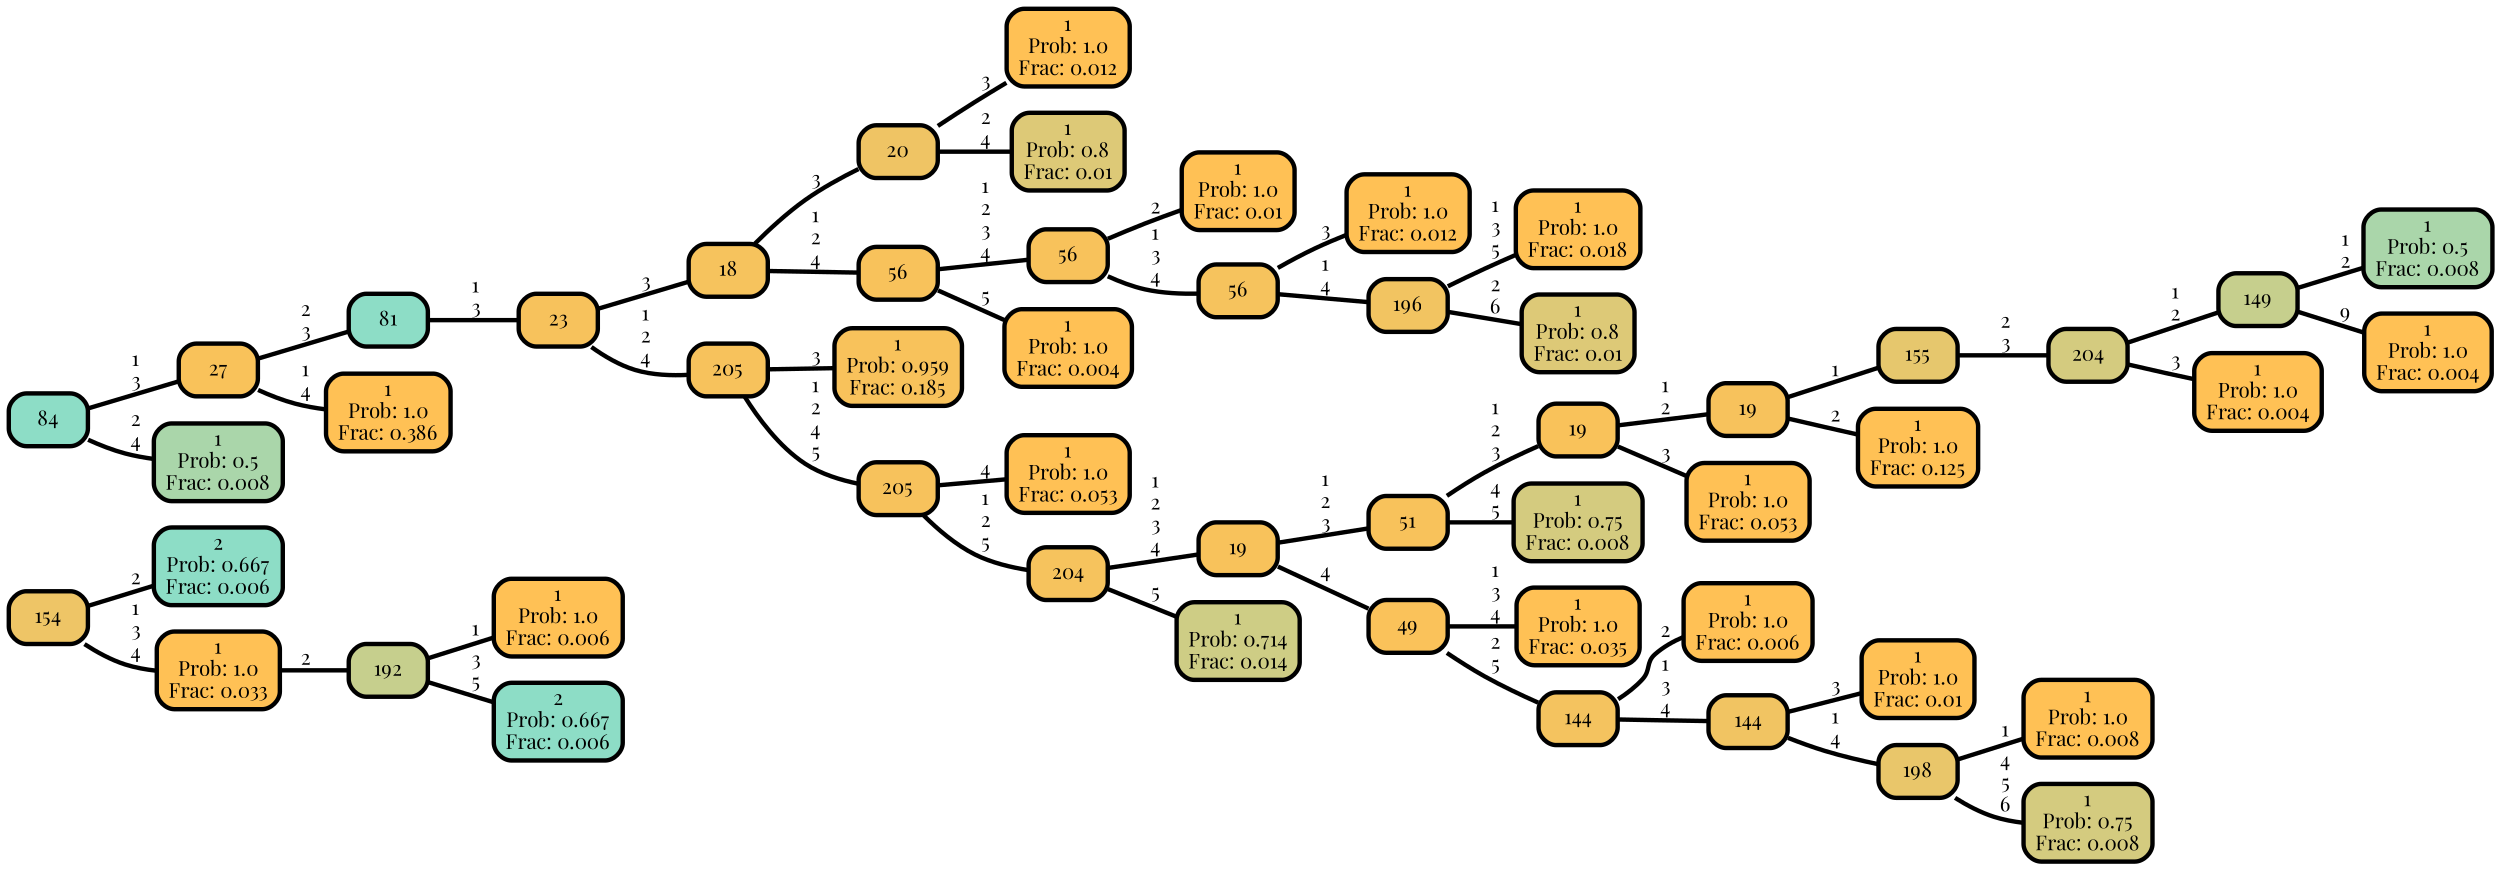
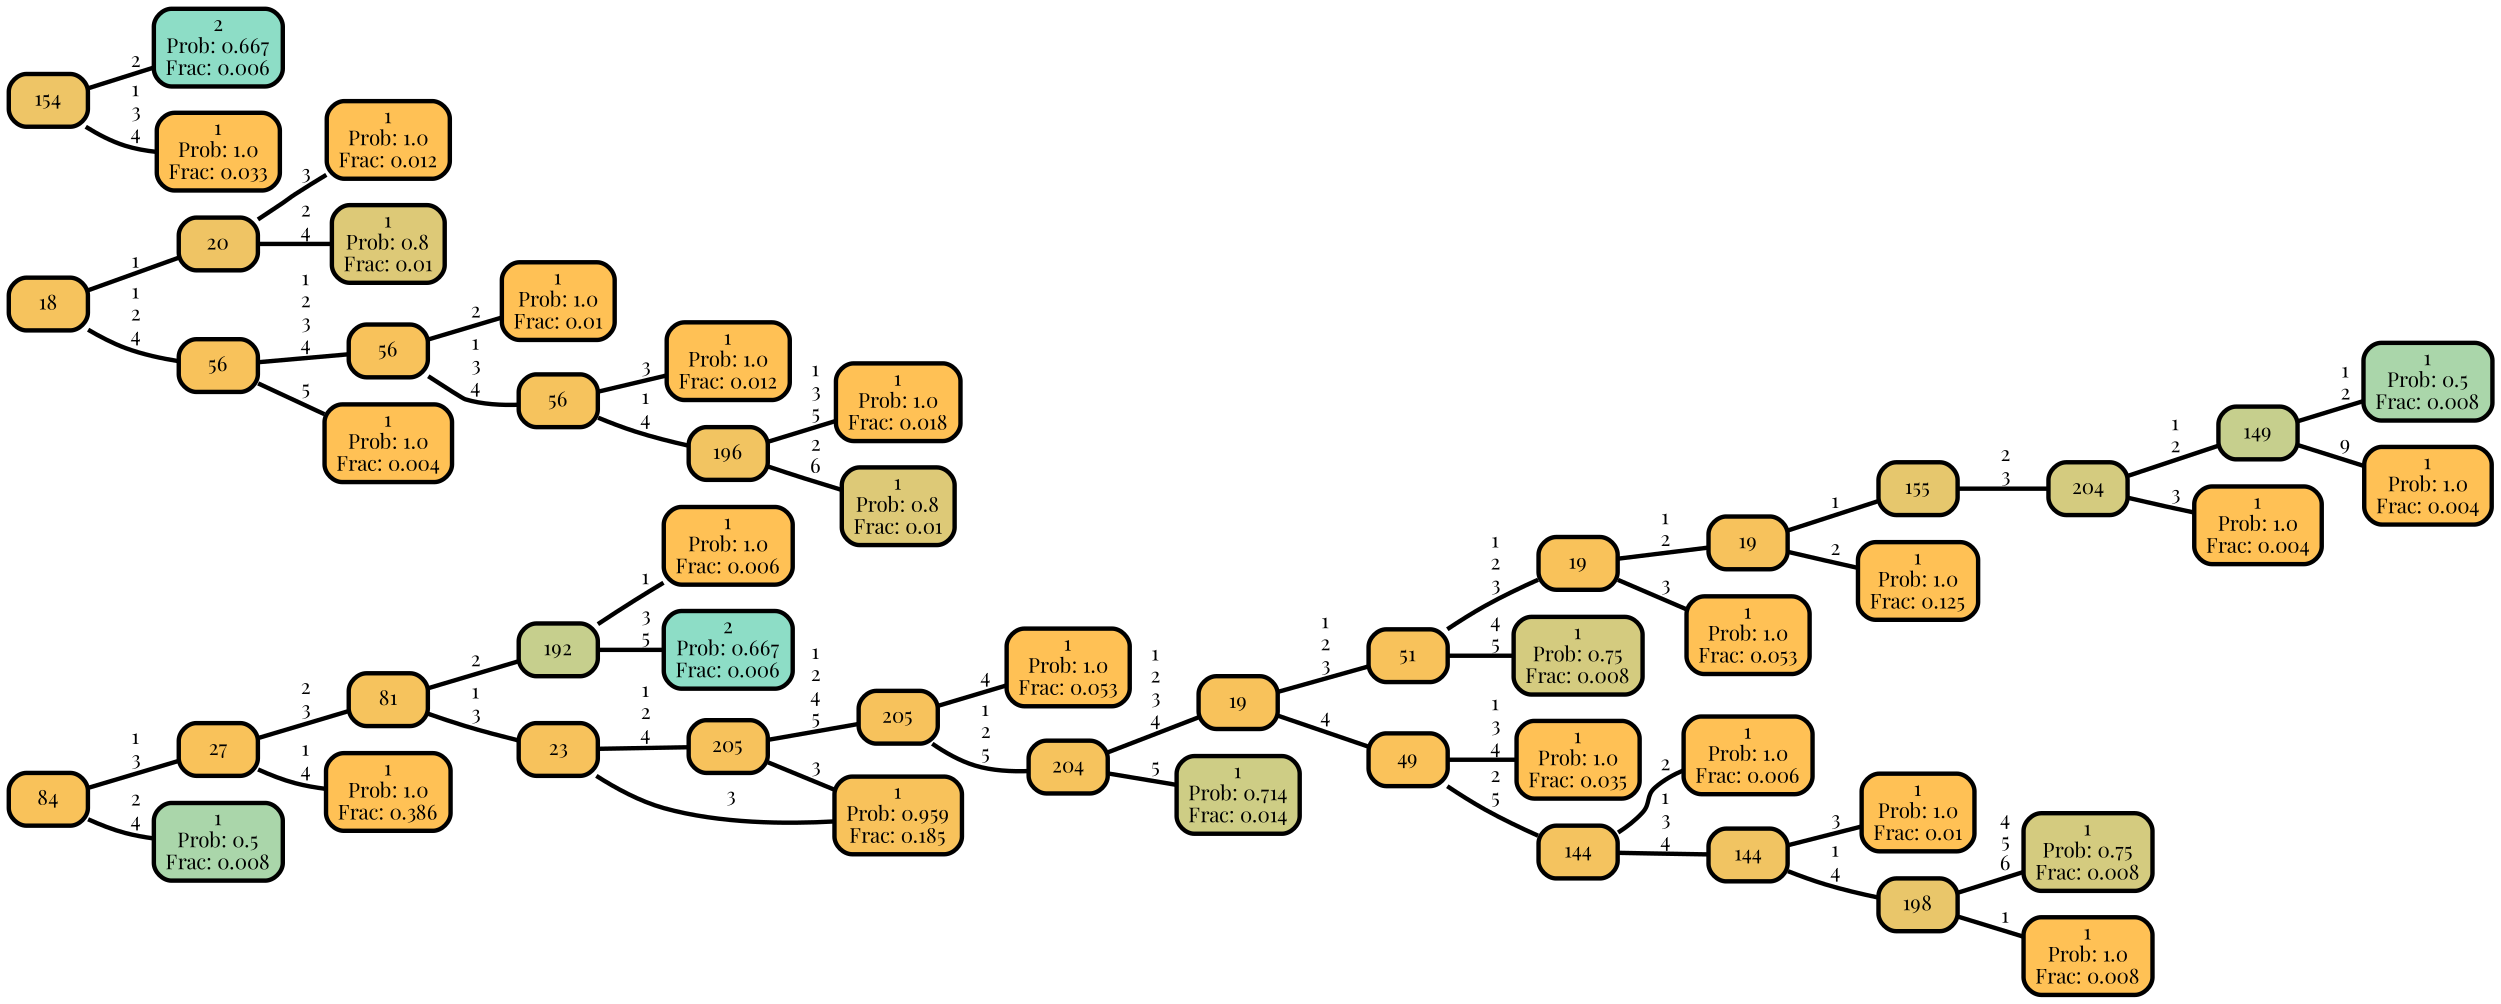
(813, 180) -> (133, 262)
(643, 295) -> (711, 818)
(388, 320) -> (388, 700)
(48, 420) -> (48, 799)
(314, 670) -> (473, 675)
